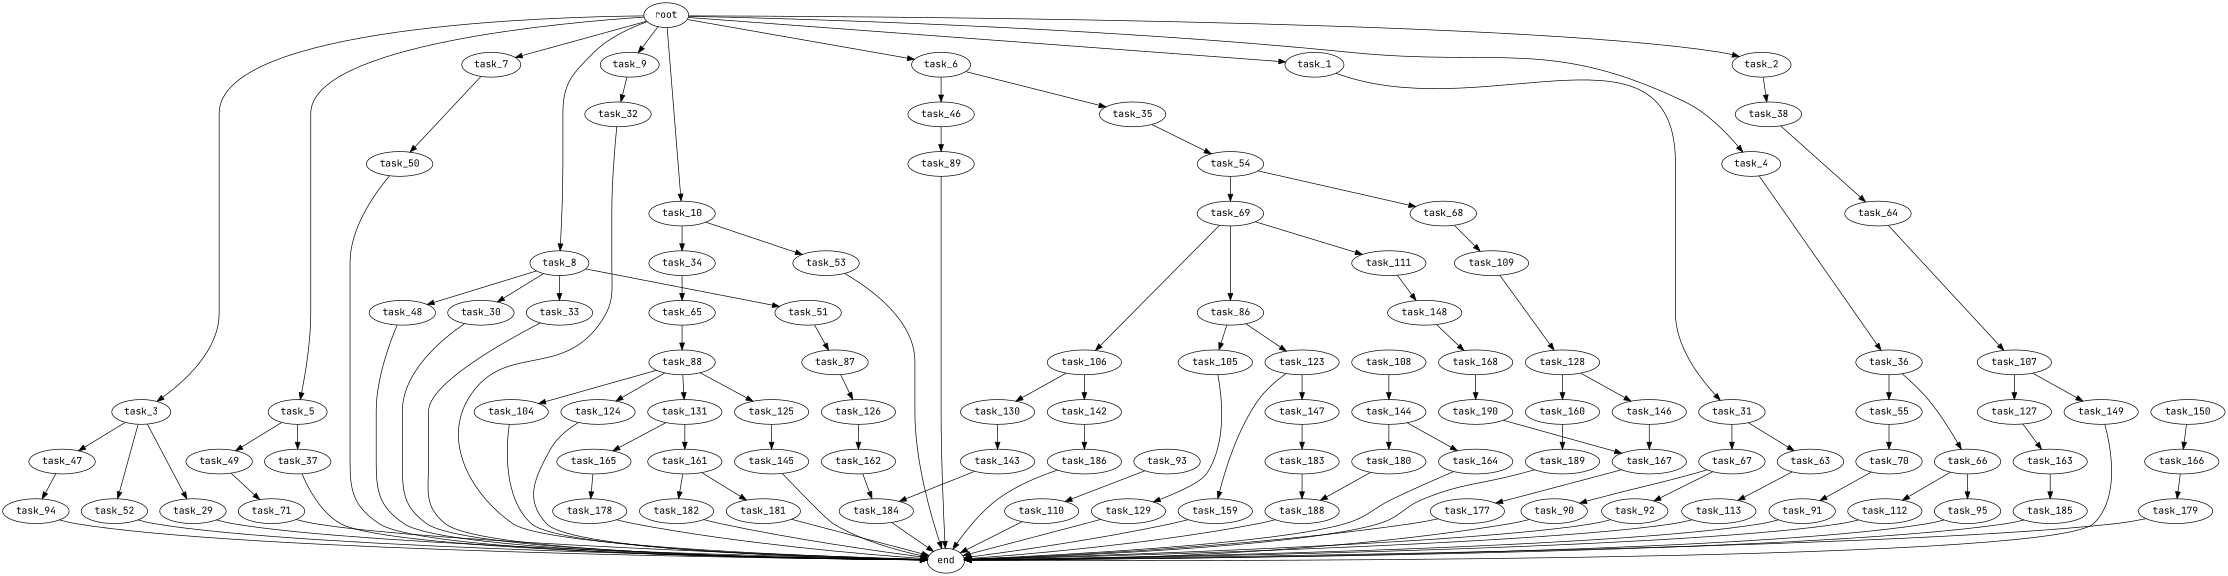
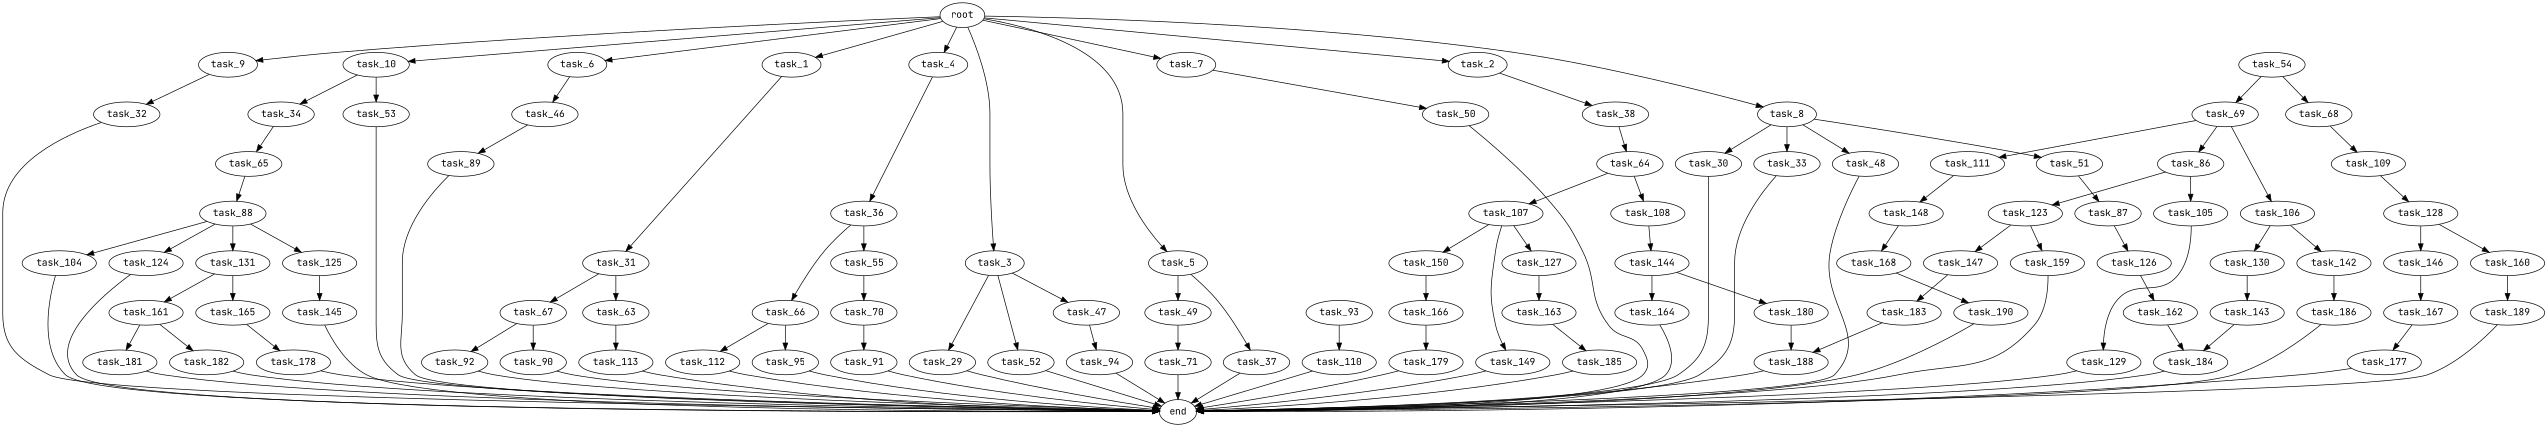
(1133, 114) -> none
none -> (1638, 185)
none -> (1469, 237)
(1556, 435) -> (1595, 401)
